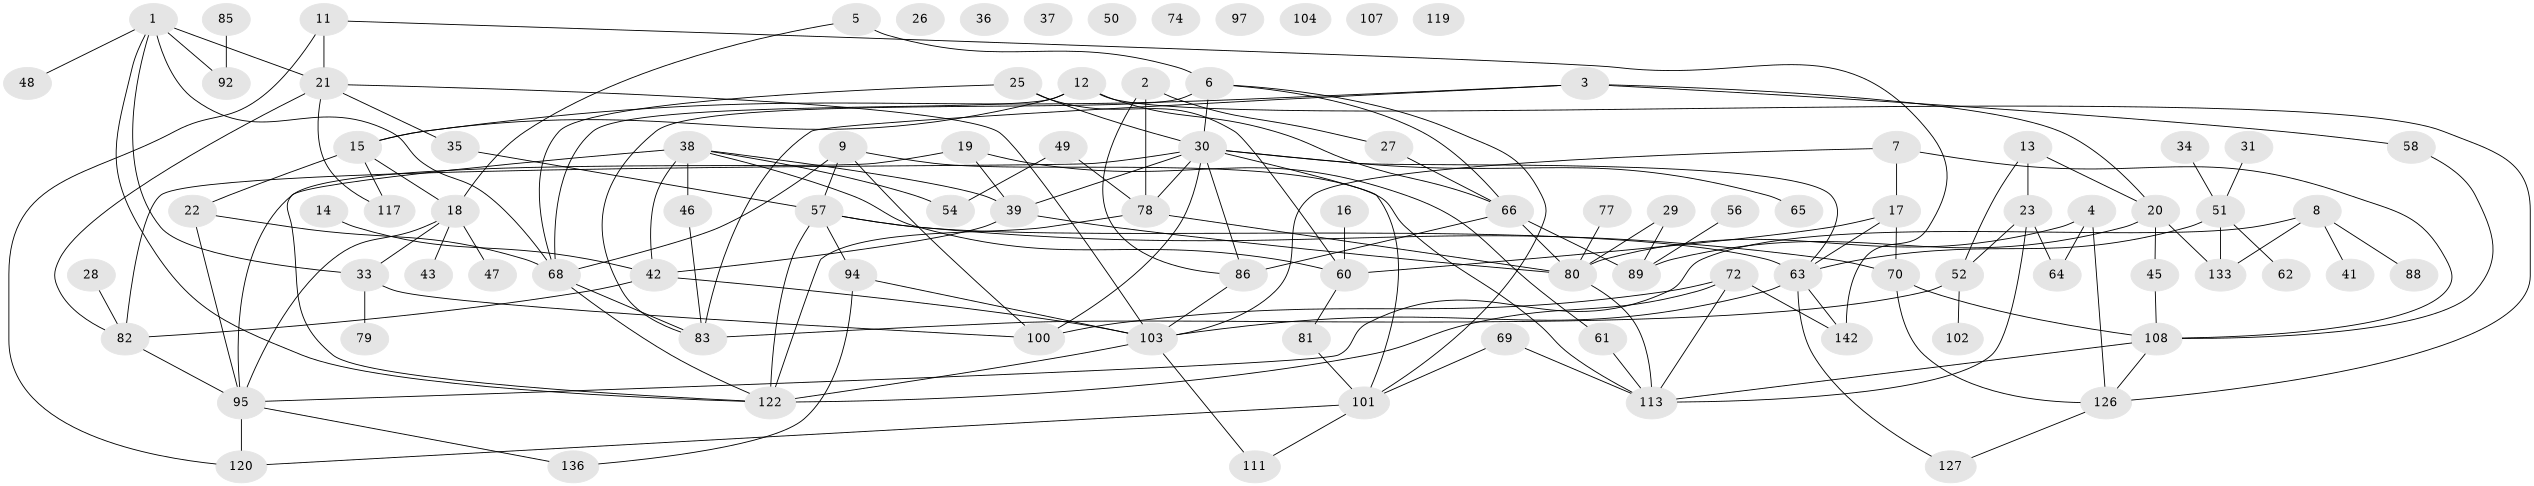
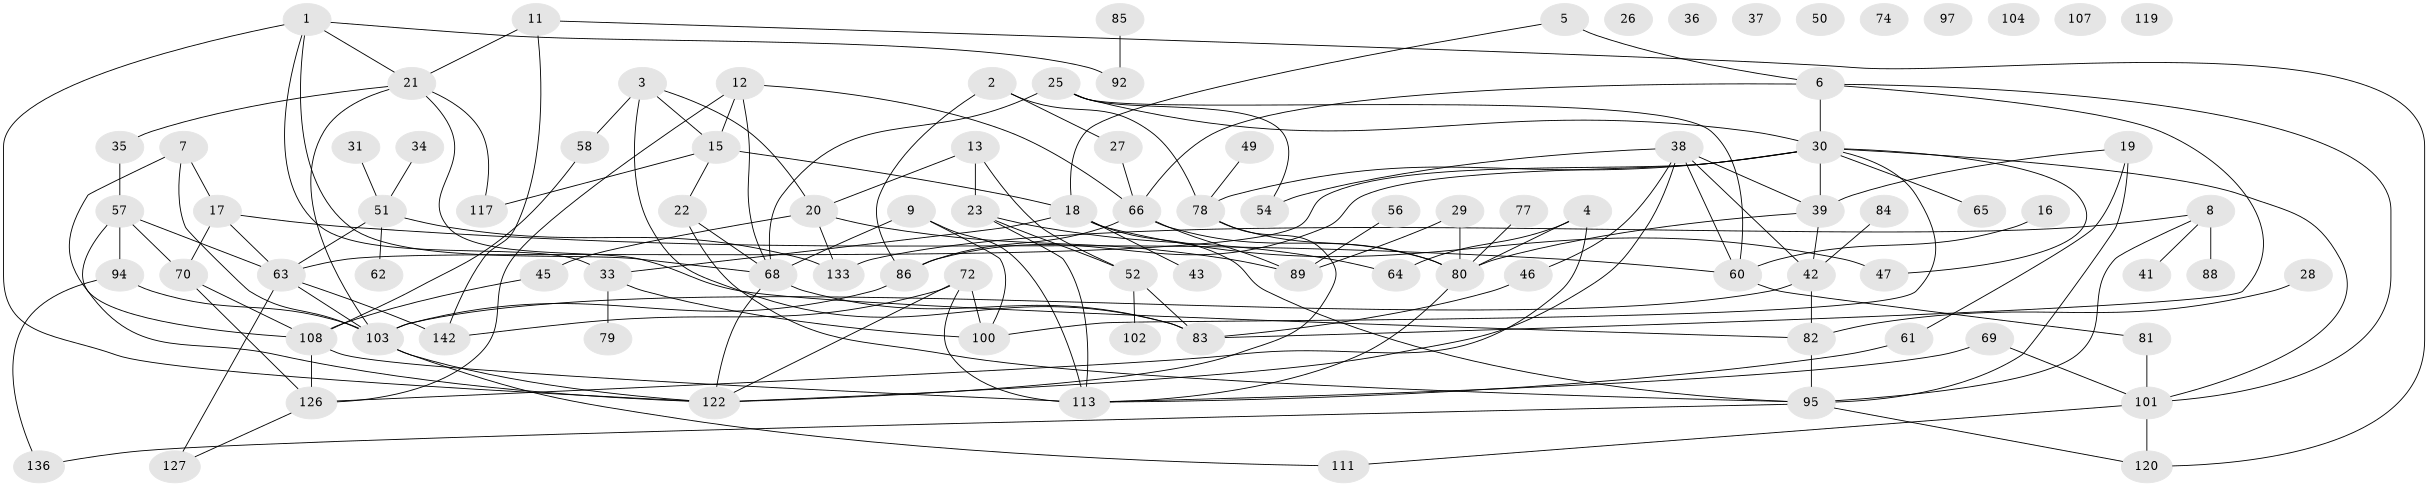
(28, 83) -> none
(314, 177) -> (2069, 188)
(1007, 179) -> (1221, 110)
(831, 180) -> none
(324, 211) -> (1884, 211)
